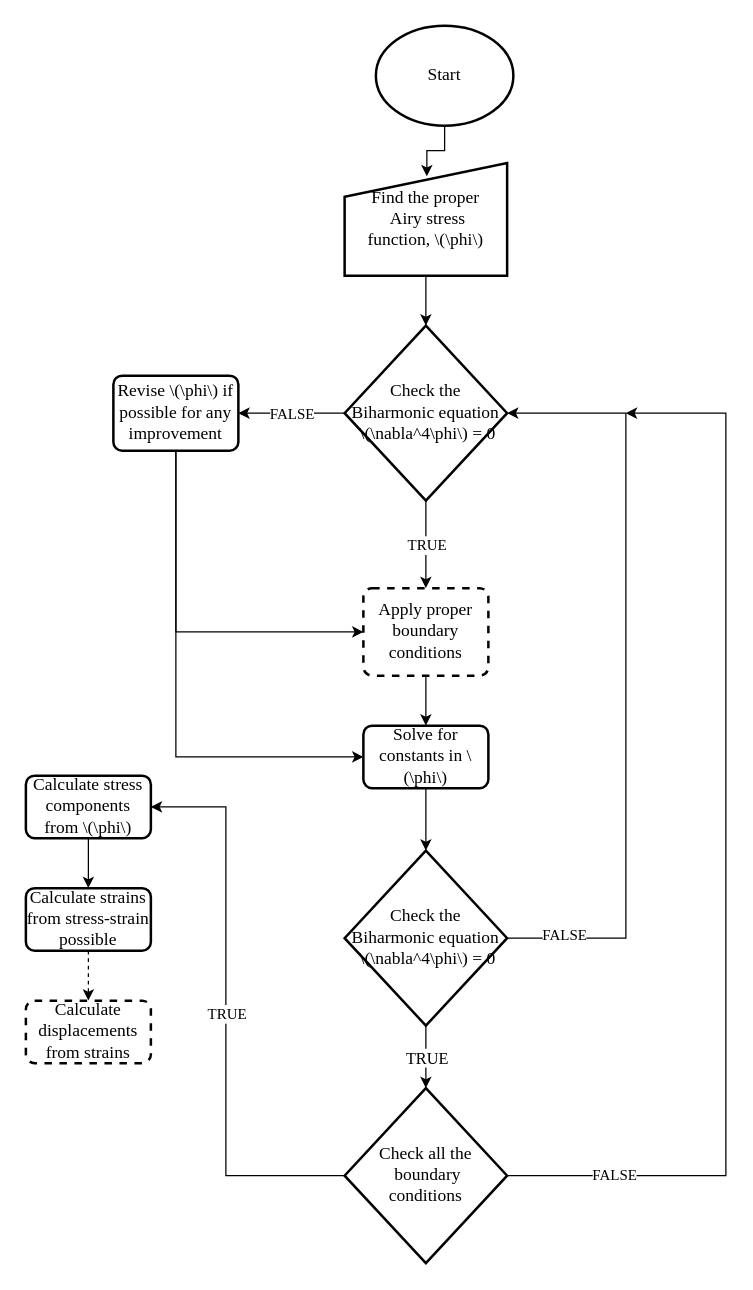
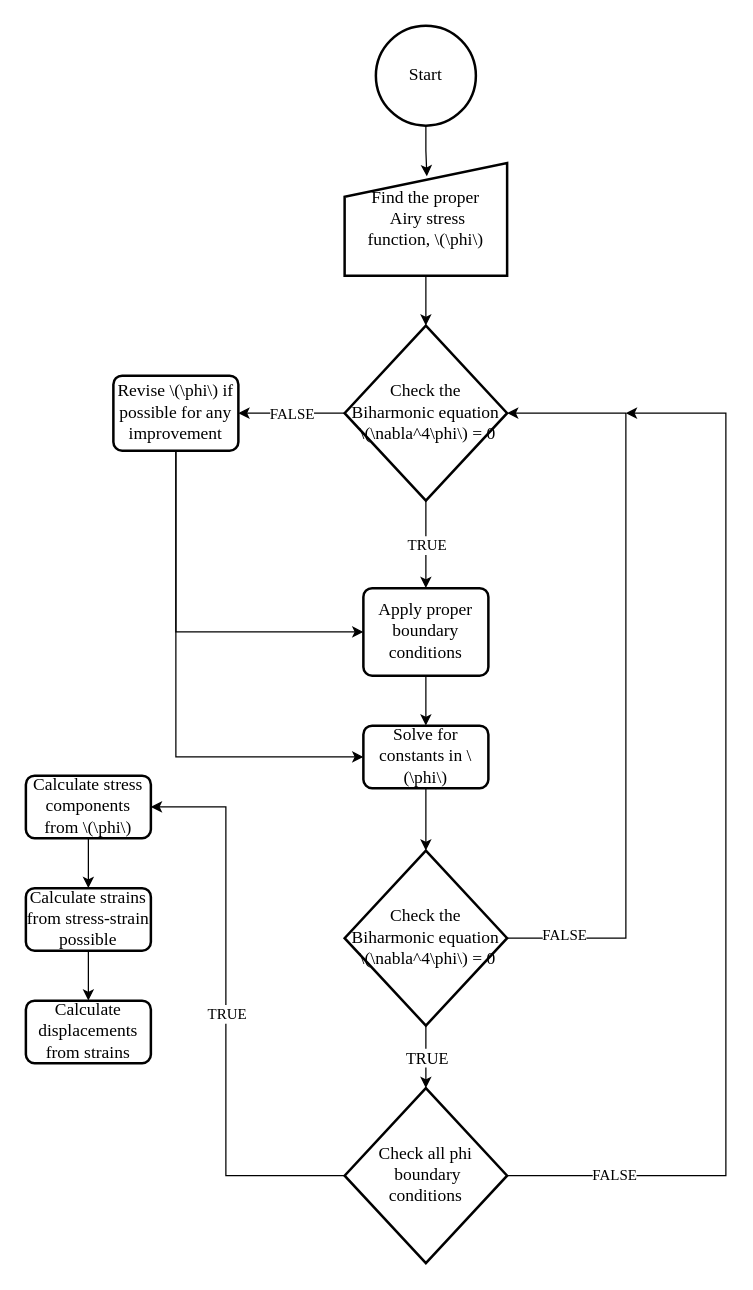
(444, 76) -> (426, 76)
(426, 632) -> (426, 632)
(88, 971) -> (88, 971)
(88, 1032) -> (88, 1032)
(426, 1176) -> (426, 1176)
